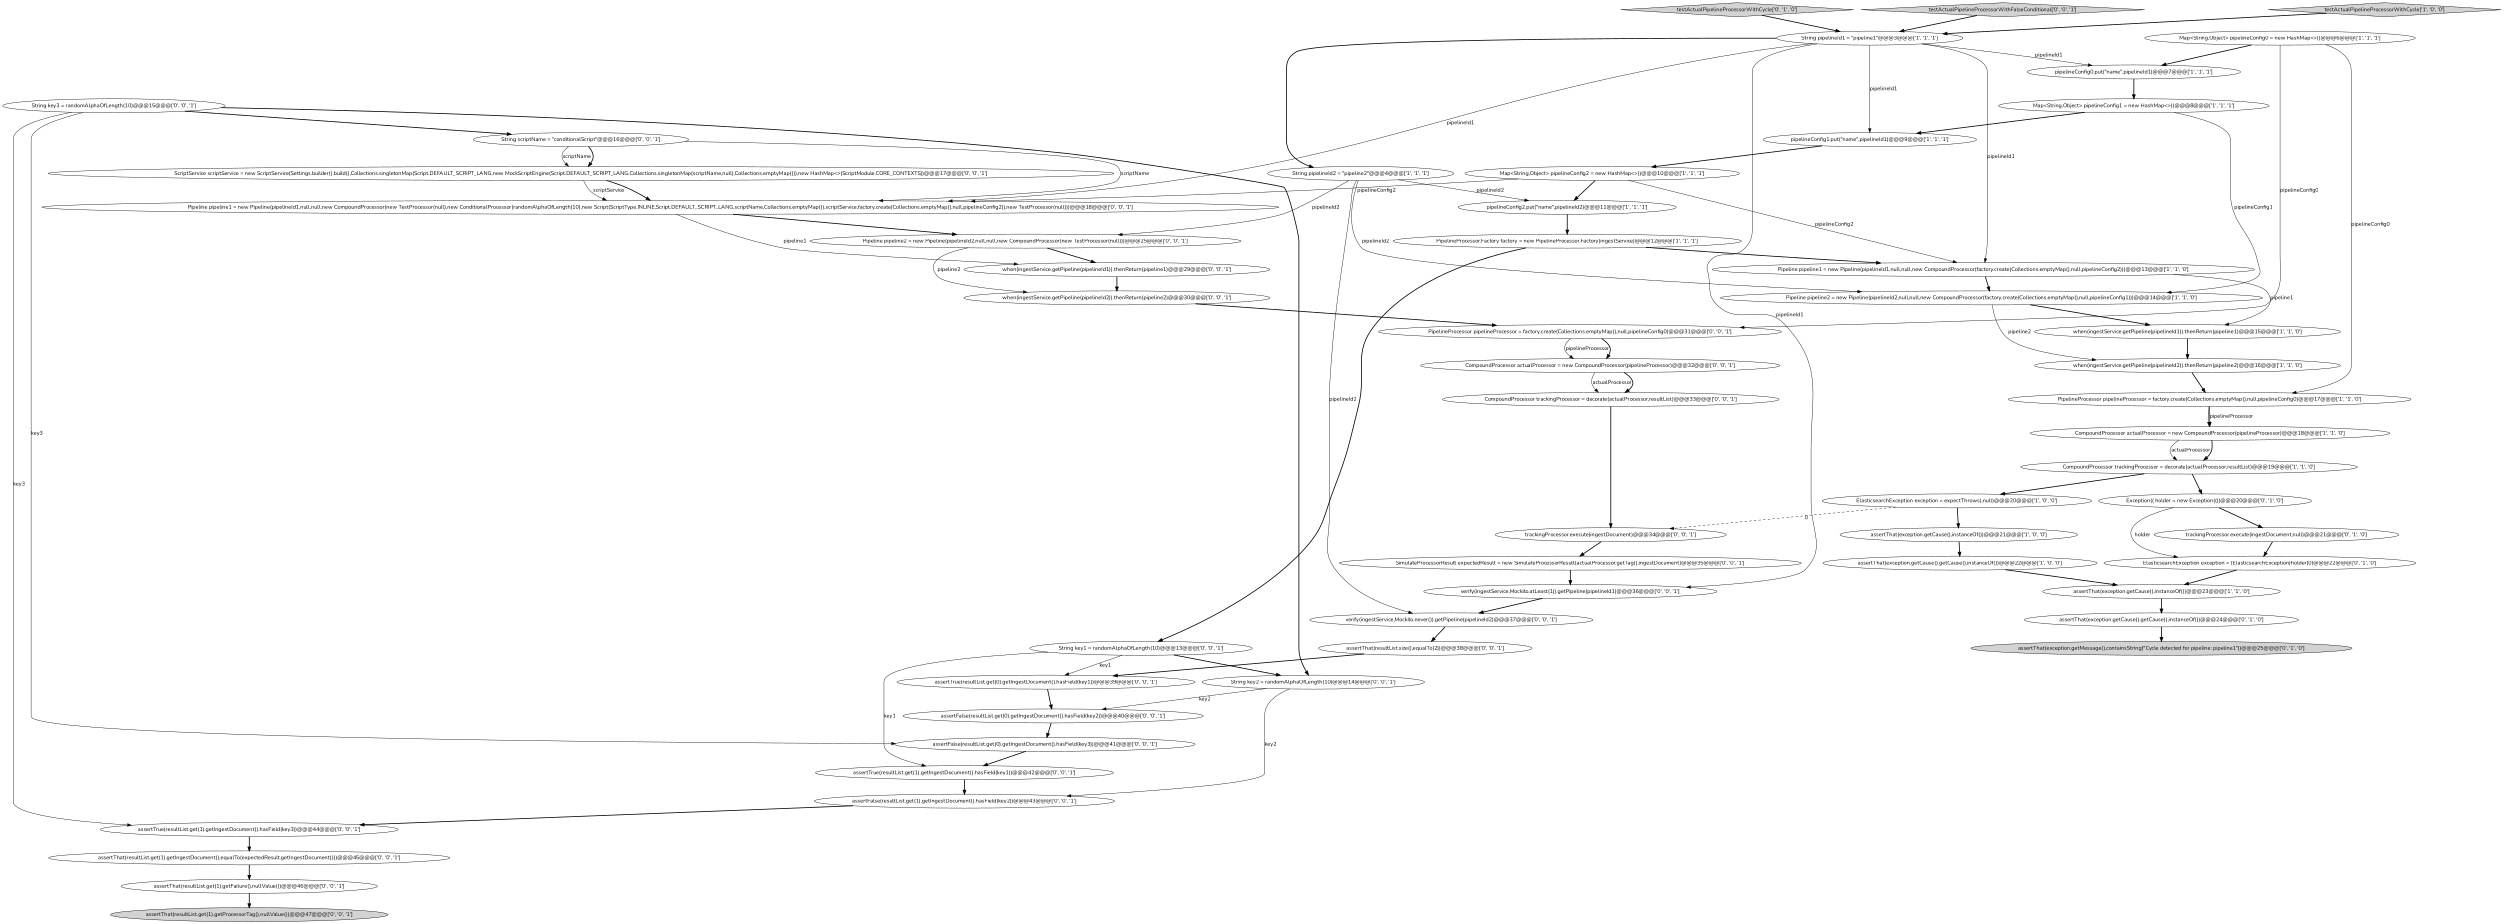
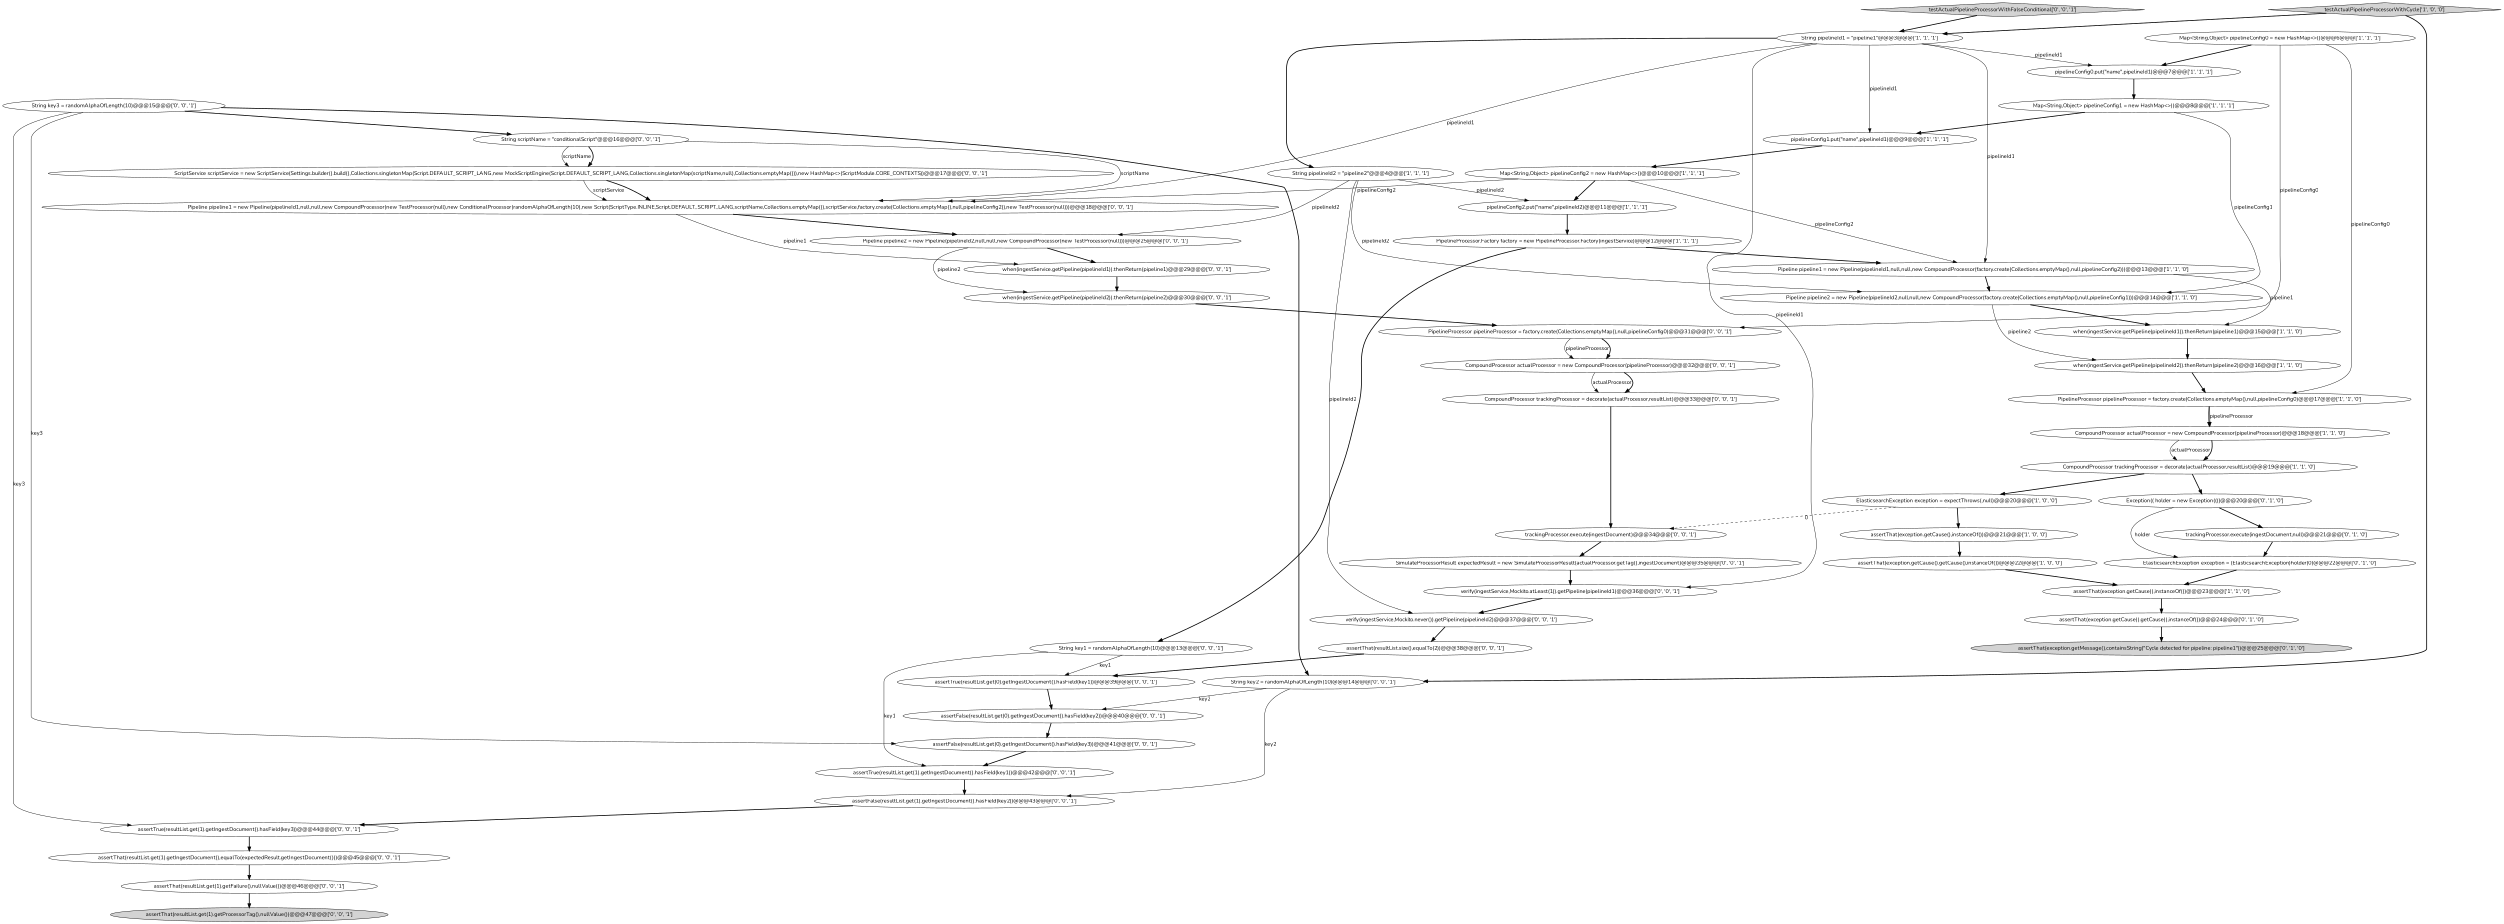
(1737, 10) -> none
(1220, 664) -> (2250, 667)
